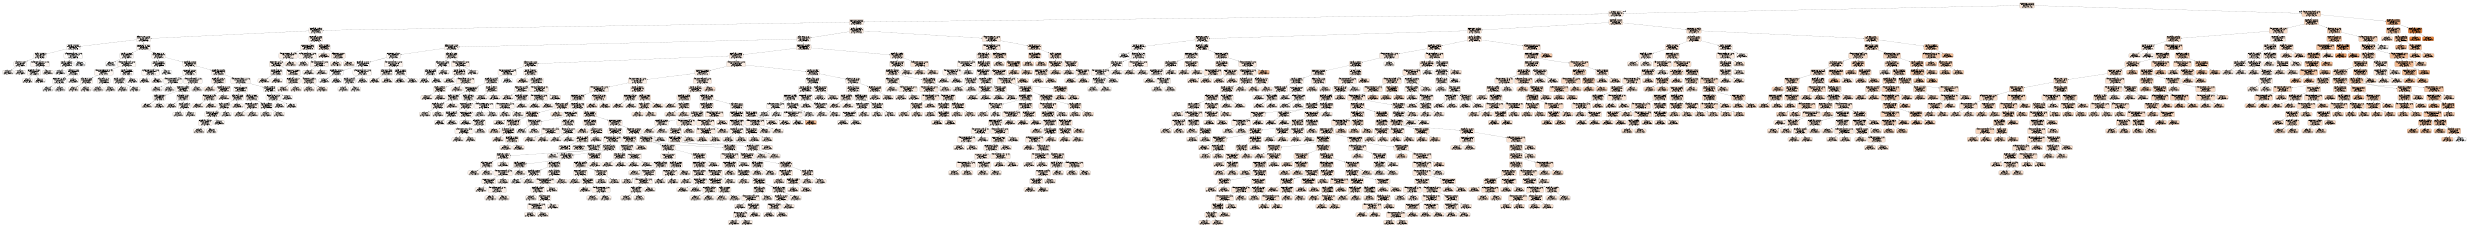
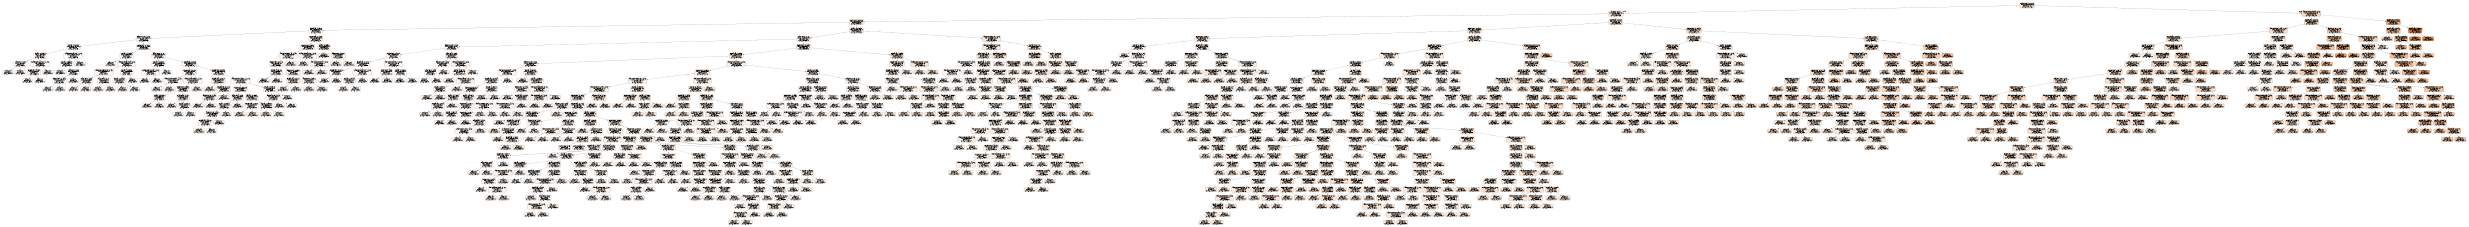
(1264, 72) -> (1264, 72)
(811, 123) -> (811, 123)
(2460, 139) -> (2460, 139)
